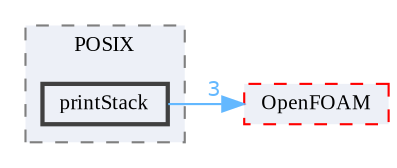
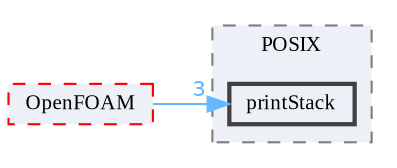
(198, 104) -> (180, 104)
